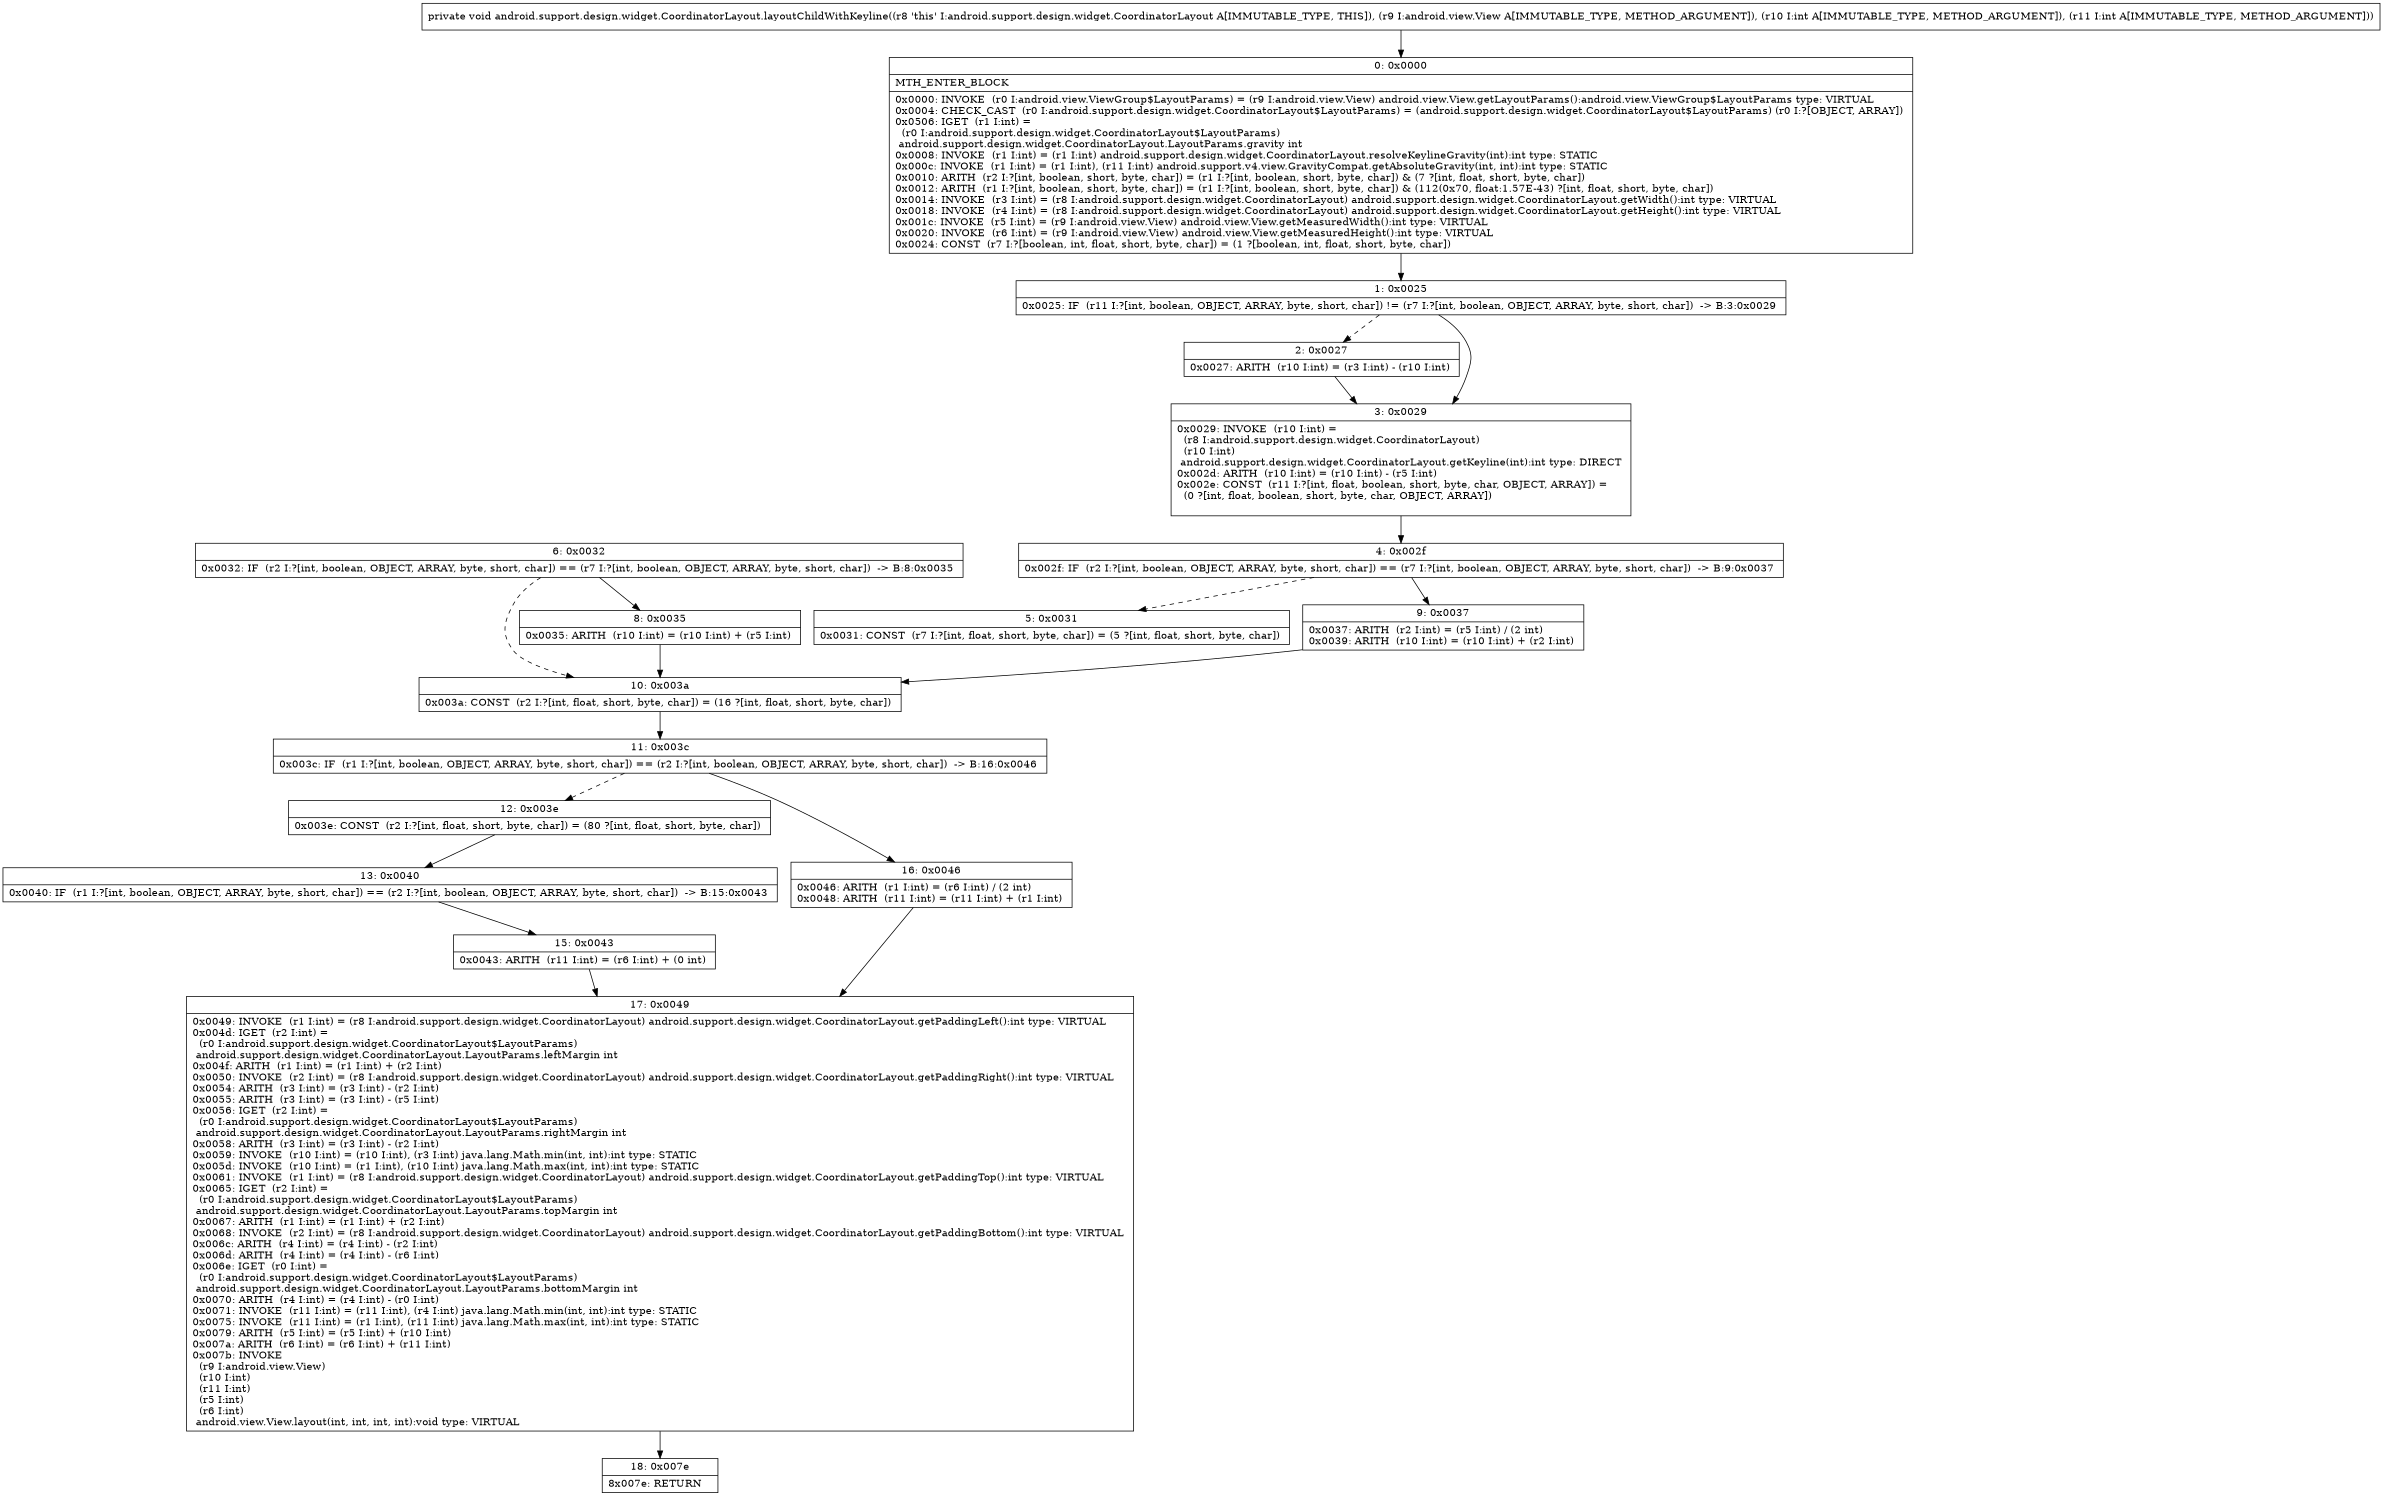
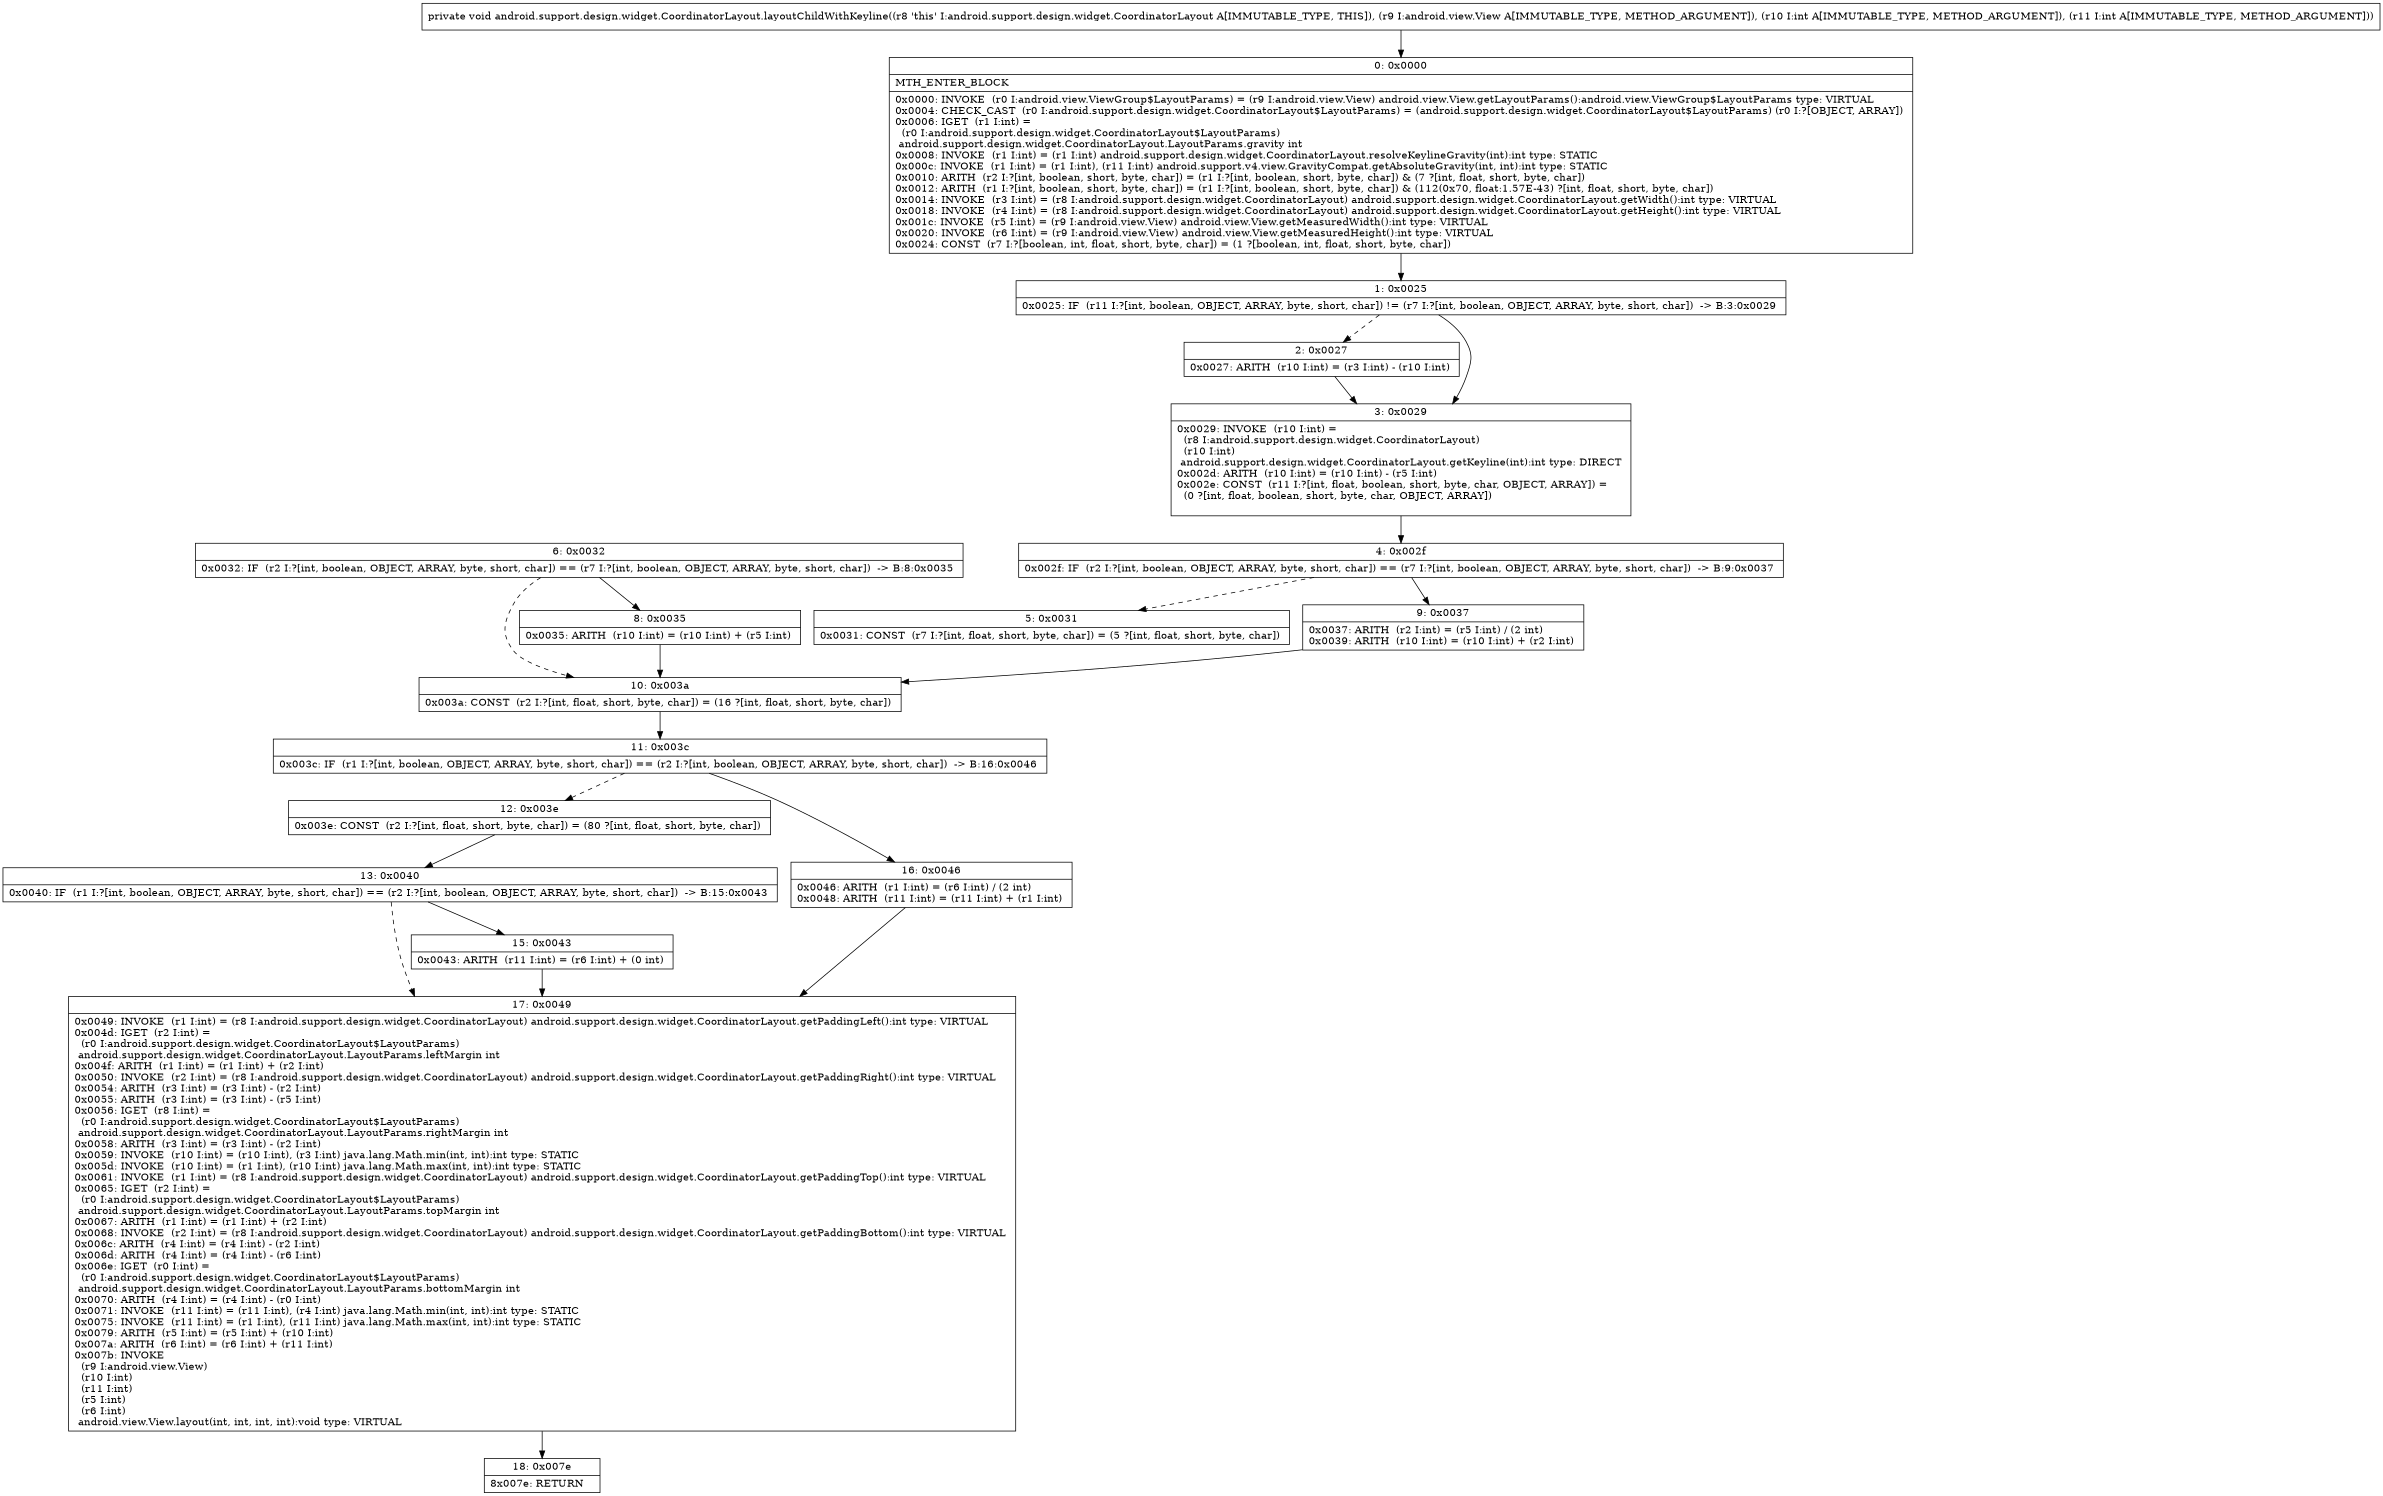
(965, 122) -> (965, 122)
none -> (398, 947)
(263, 1111) -> (145, 1111)
